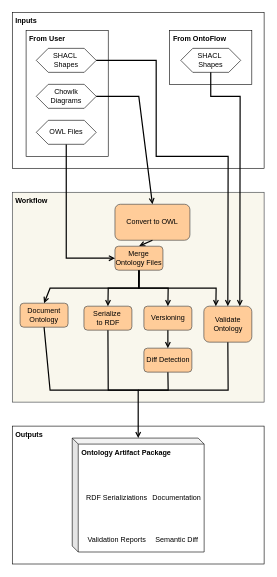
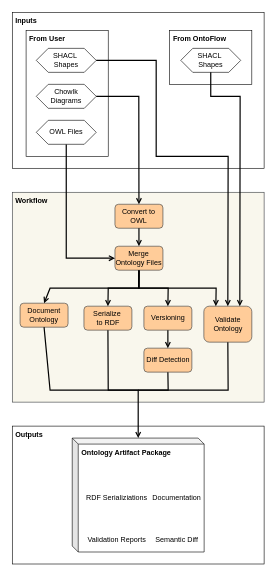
(153, 222) -> (139, 216)
